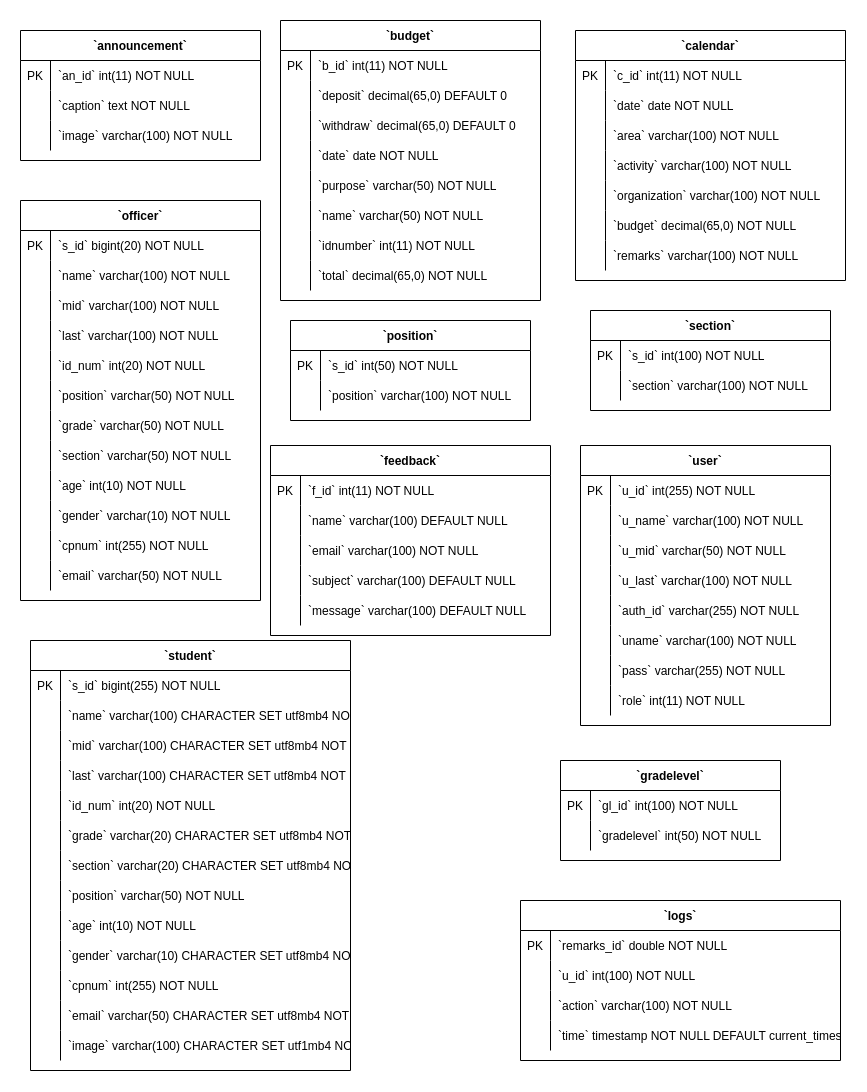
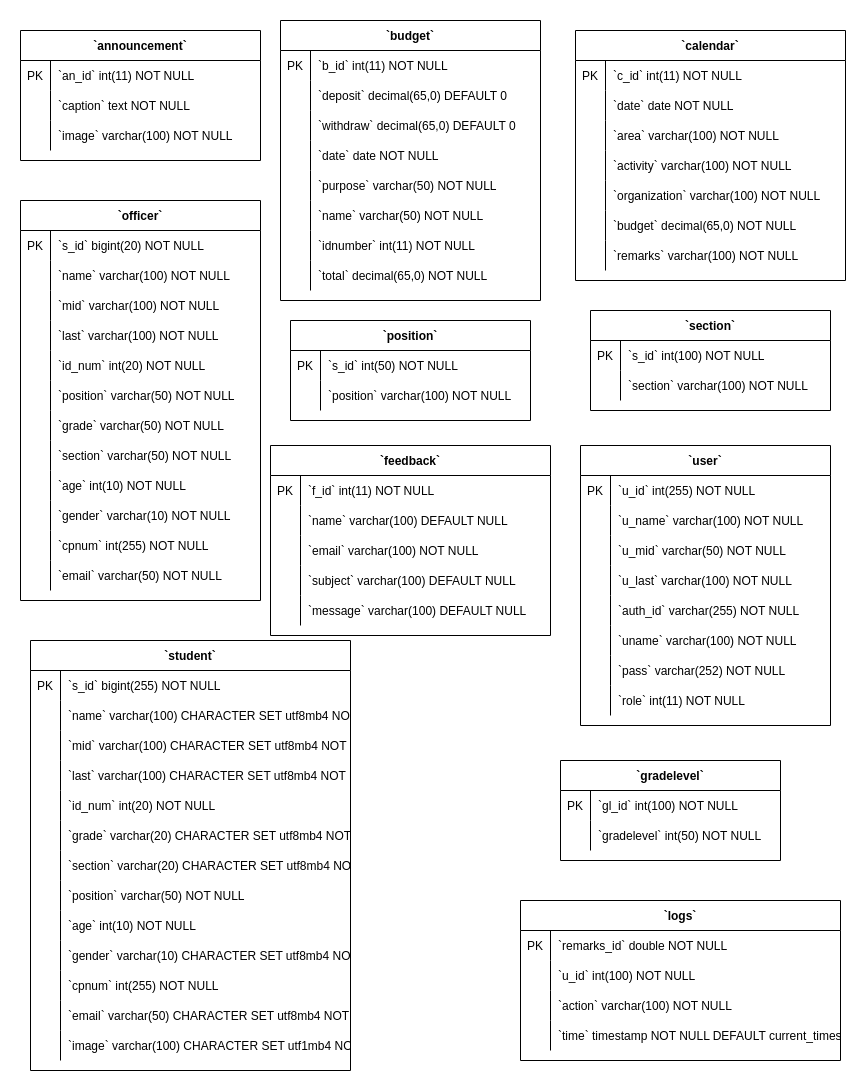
(707, 671) -> (707, 671)
